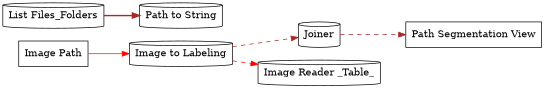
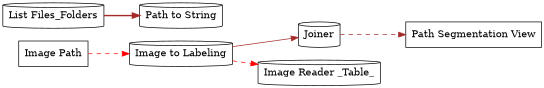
(262, 43) -> (262, 43)
(105, 54) -> (105, 54)
